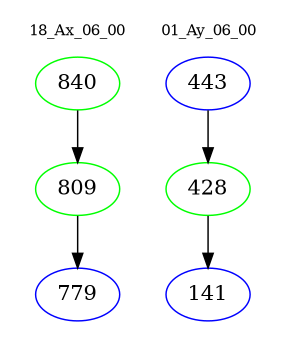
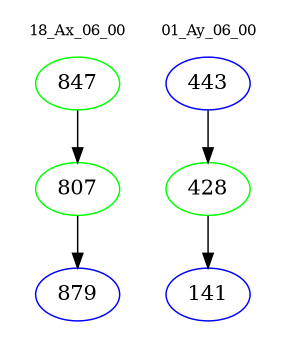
(78, 84) -> (78, 84)
(78, 189) -> (78, 189)
(78, 295) -> (78, 295)
